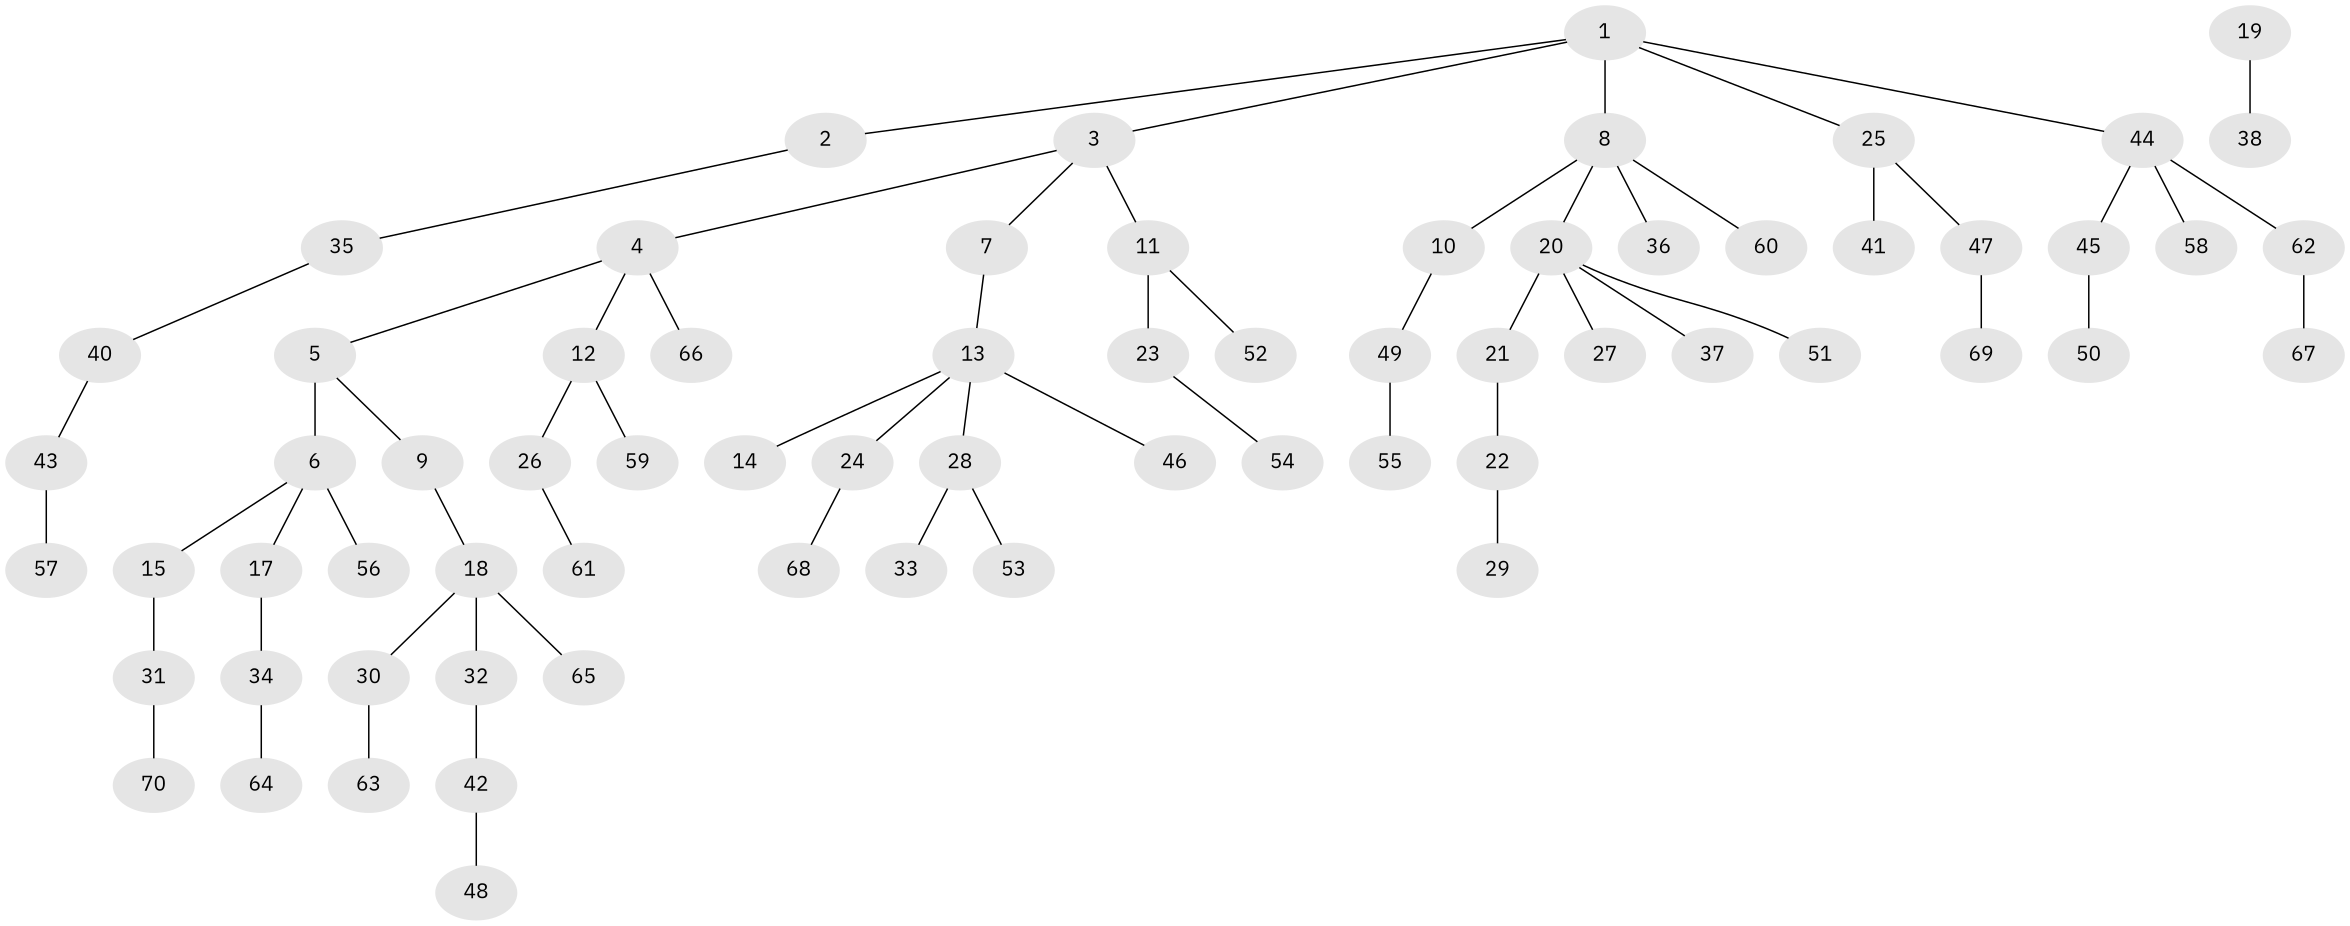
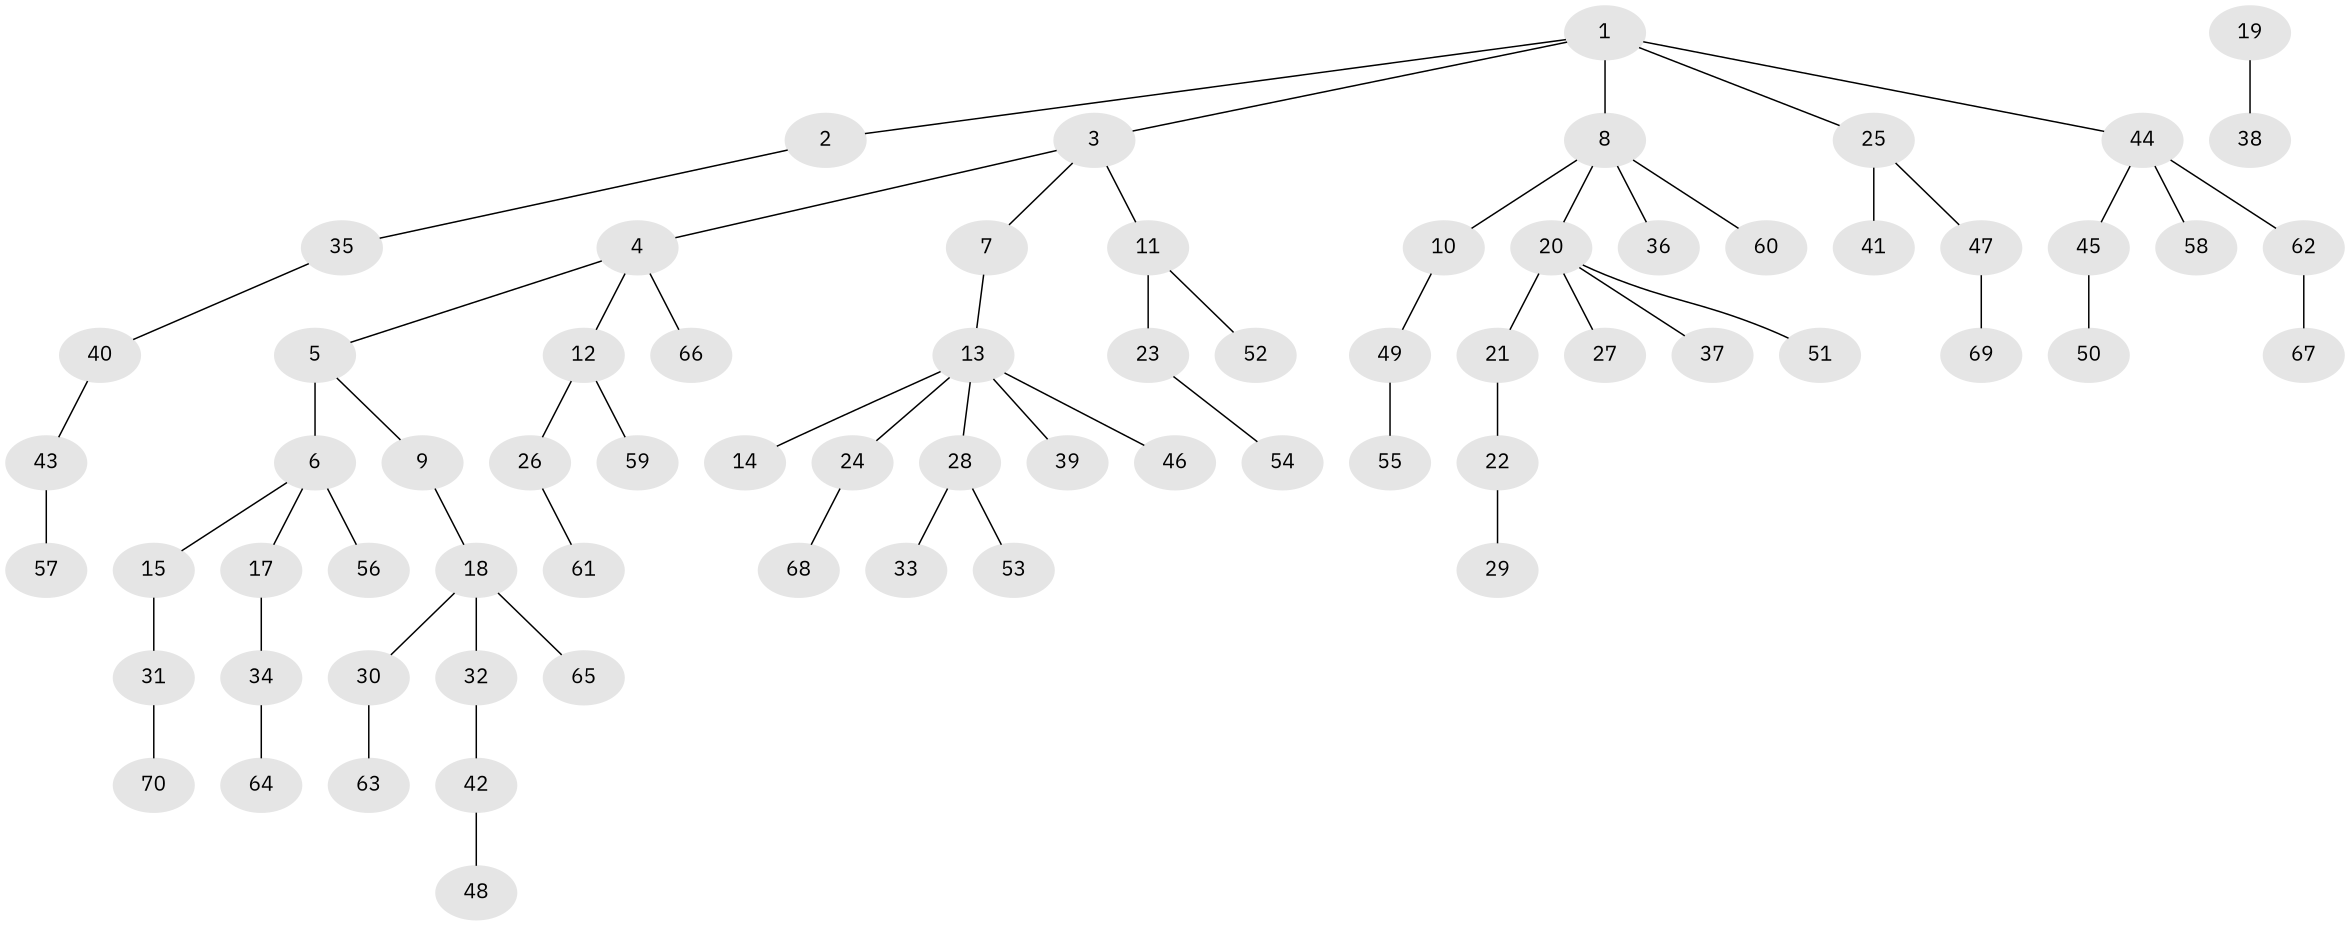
none -> (1068, 463)
